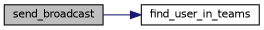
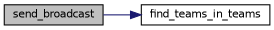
(200, 15) -> (206, 15)
